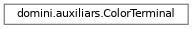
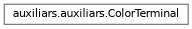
(96, 14) -> (96, 14)
